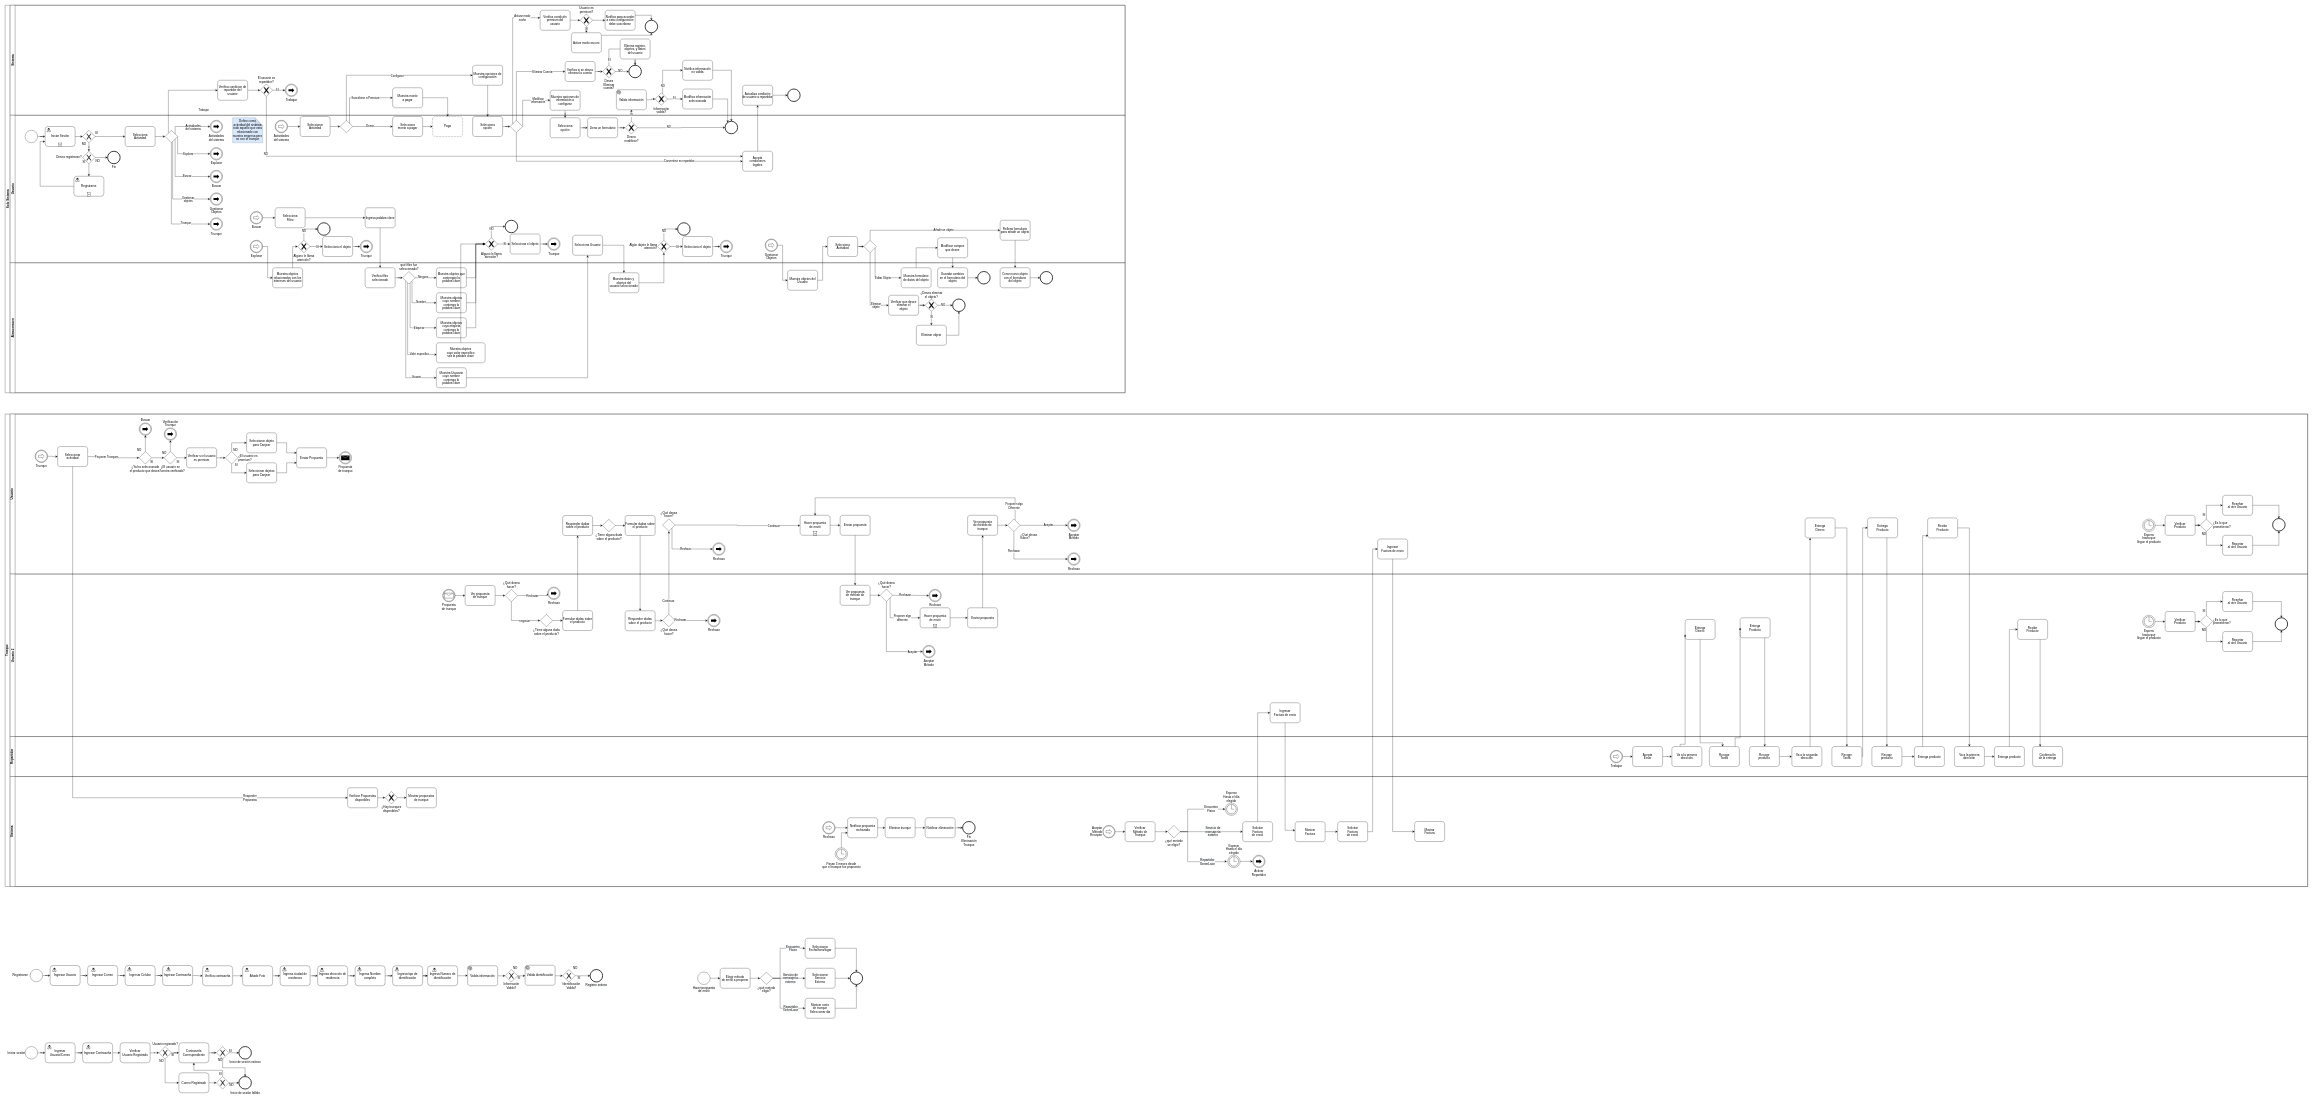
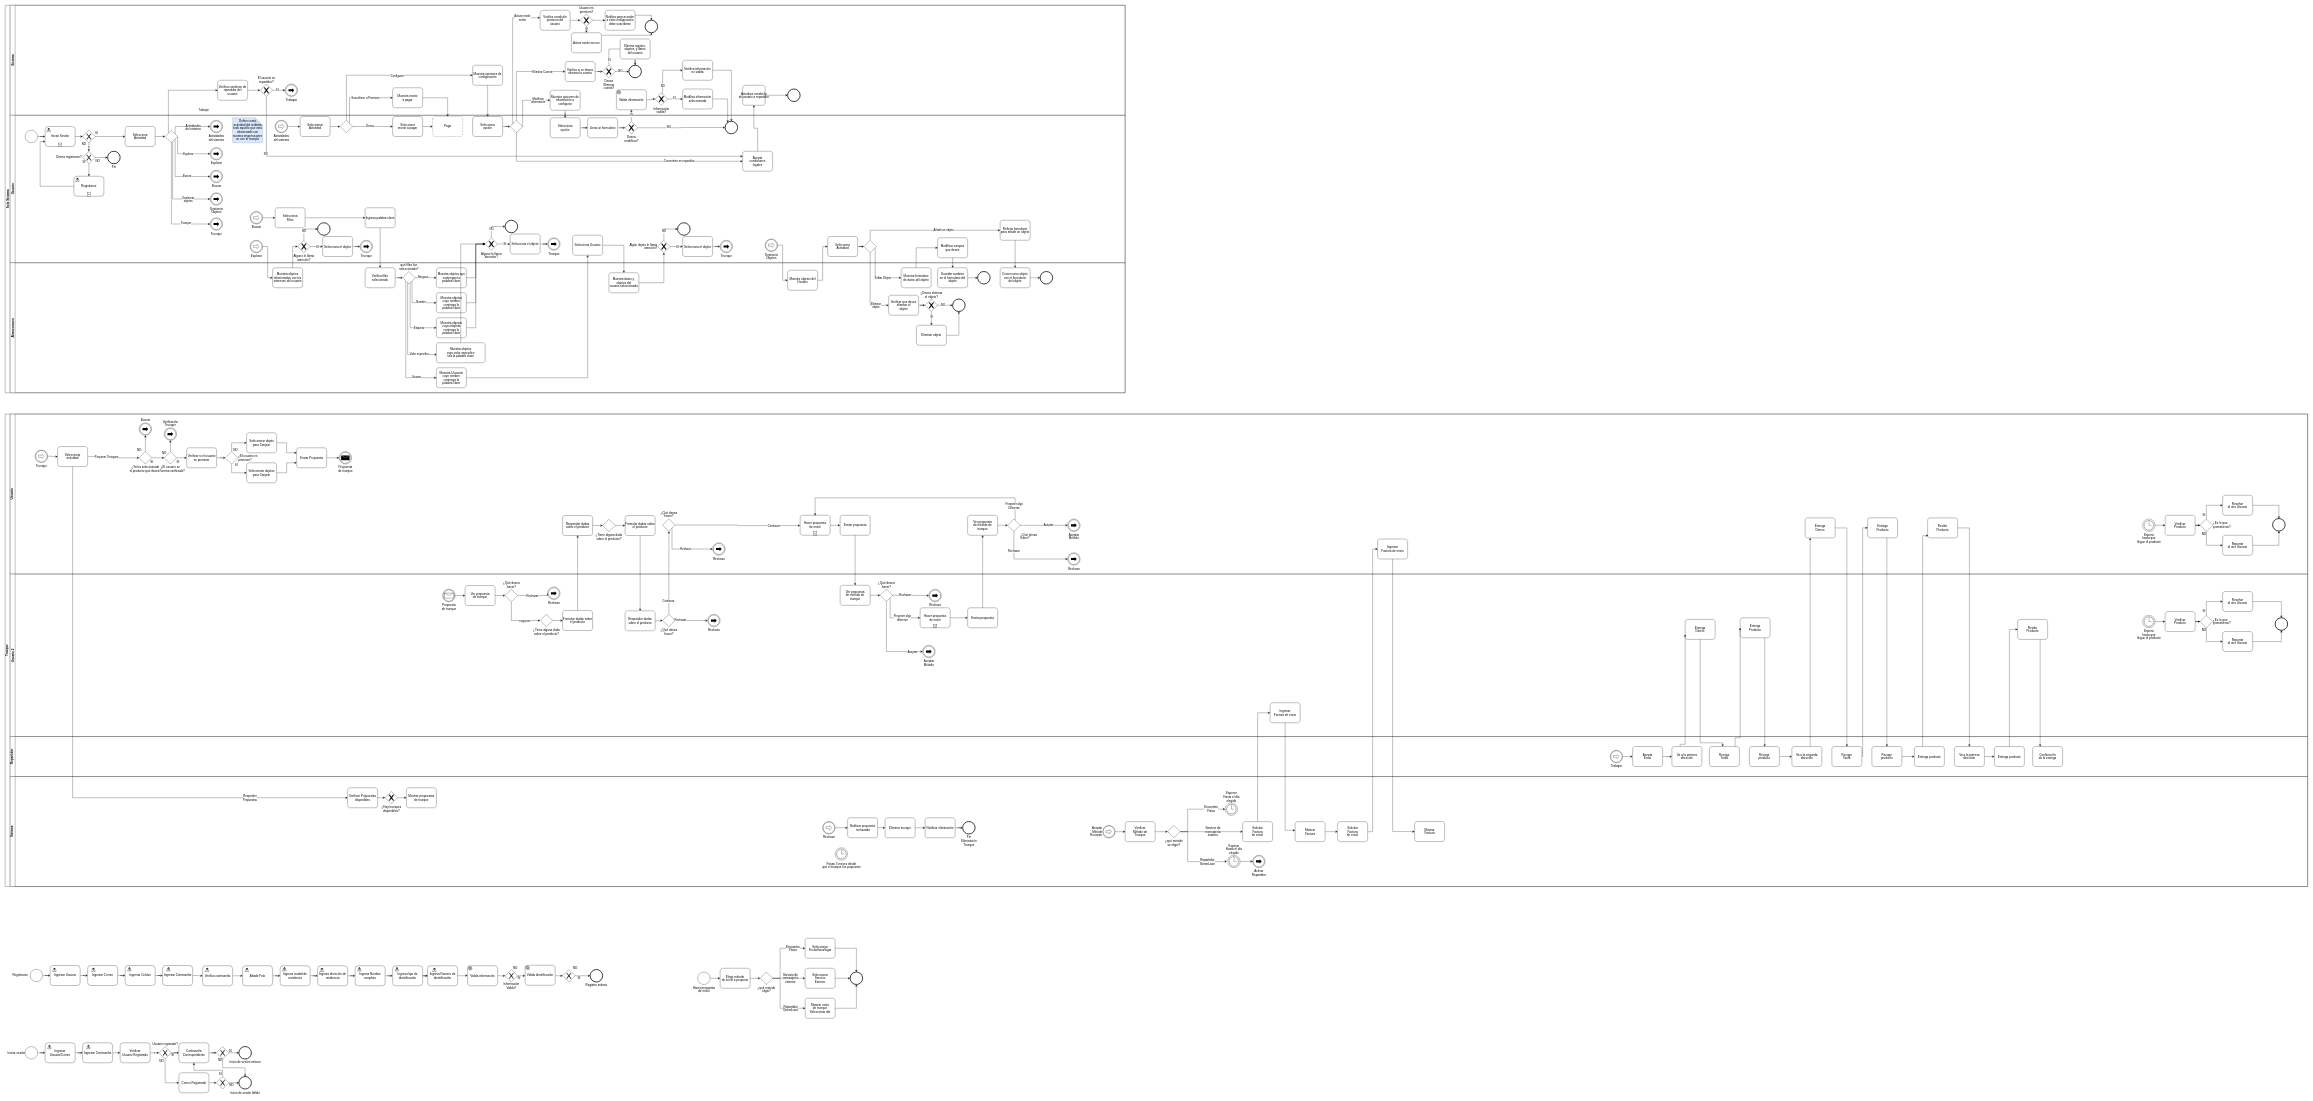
(758, 95) -> (754, 95)
(844, 833) -> none
(571, 986) -> none
